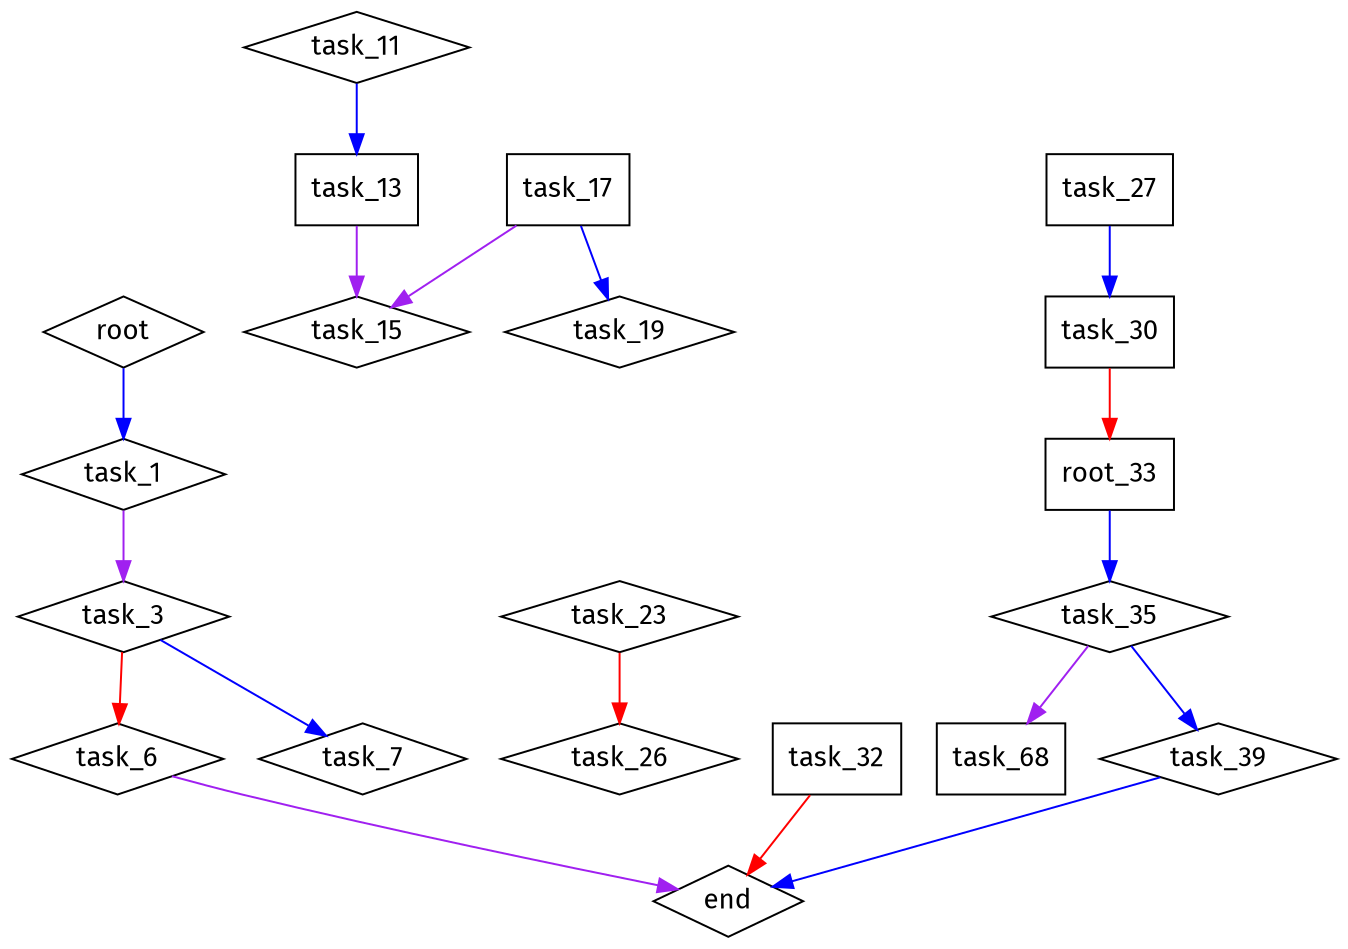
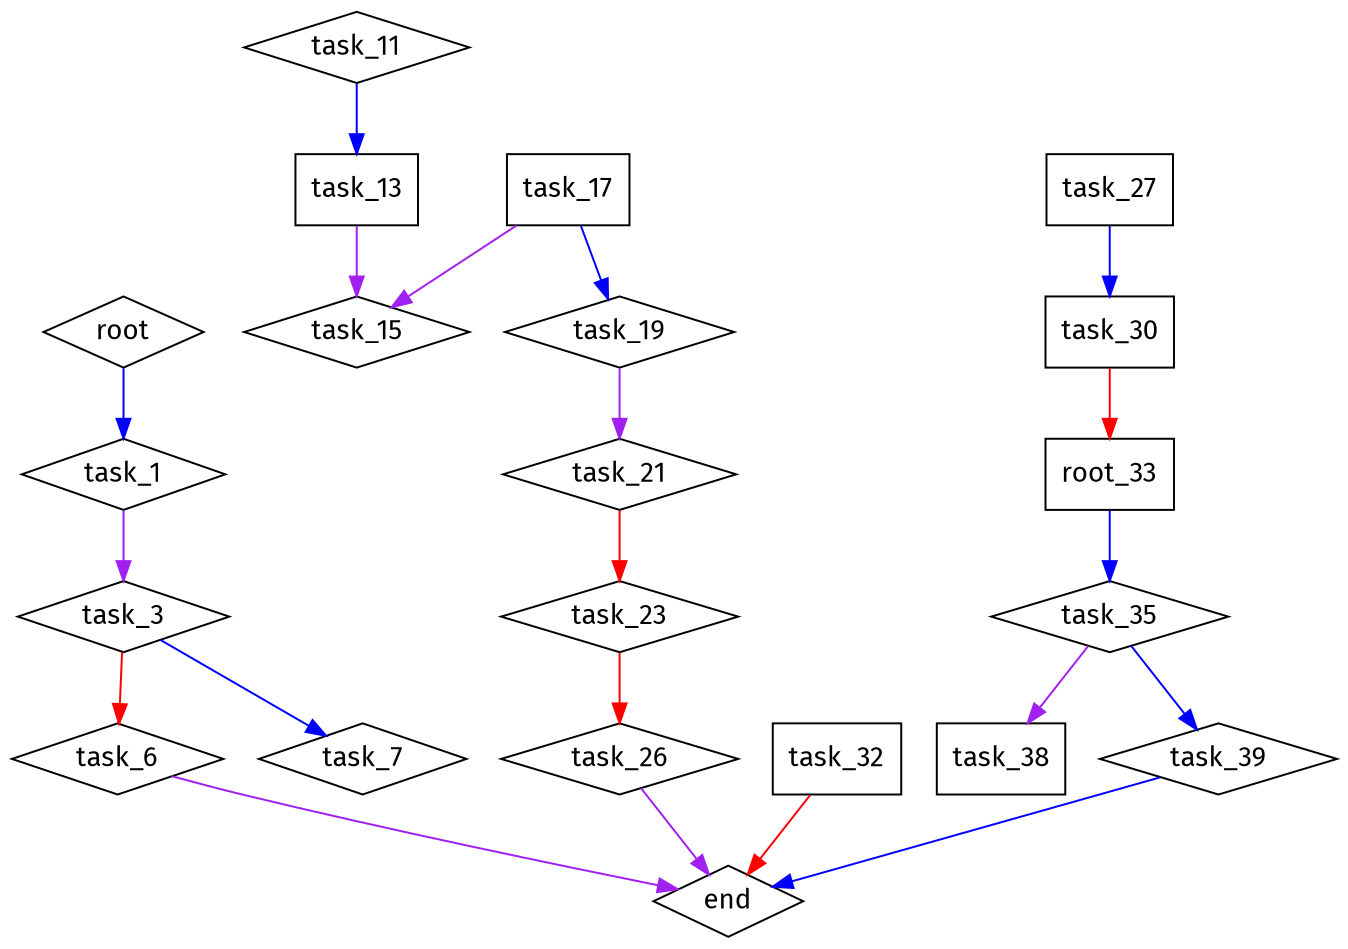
none -> (620, 474)
(1001, 759) -> (1001, 759)
none -> (669, 823)
